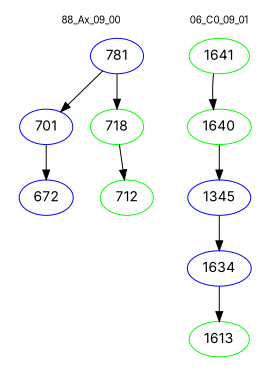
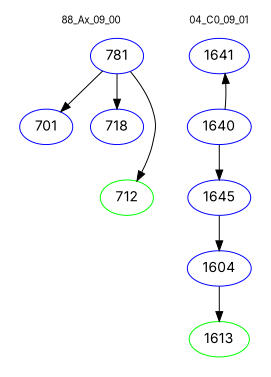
(219, 21) -> (219, 21)
(219, 56) -> (219, 56)
(213, 87) -> (226, 97)
(117, 127) -> (117, 127)
(219, 127) -> (219, 127)
(121, 157) -> (155, 120)
(46, 198) -> none
(219, 198) -> (219, 198)
(219, 268) -> (219, 268)
